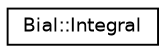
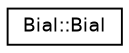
(83, 27) -> (65, 27)
